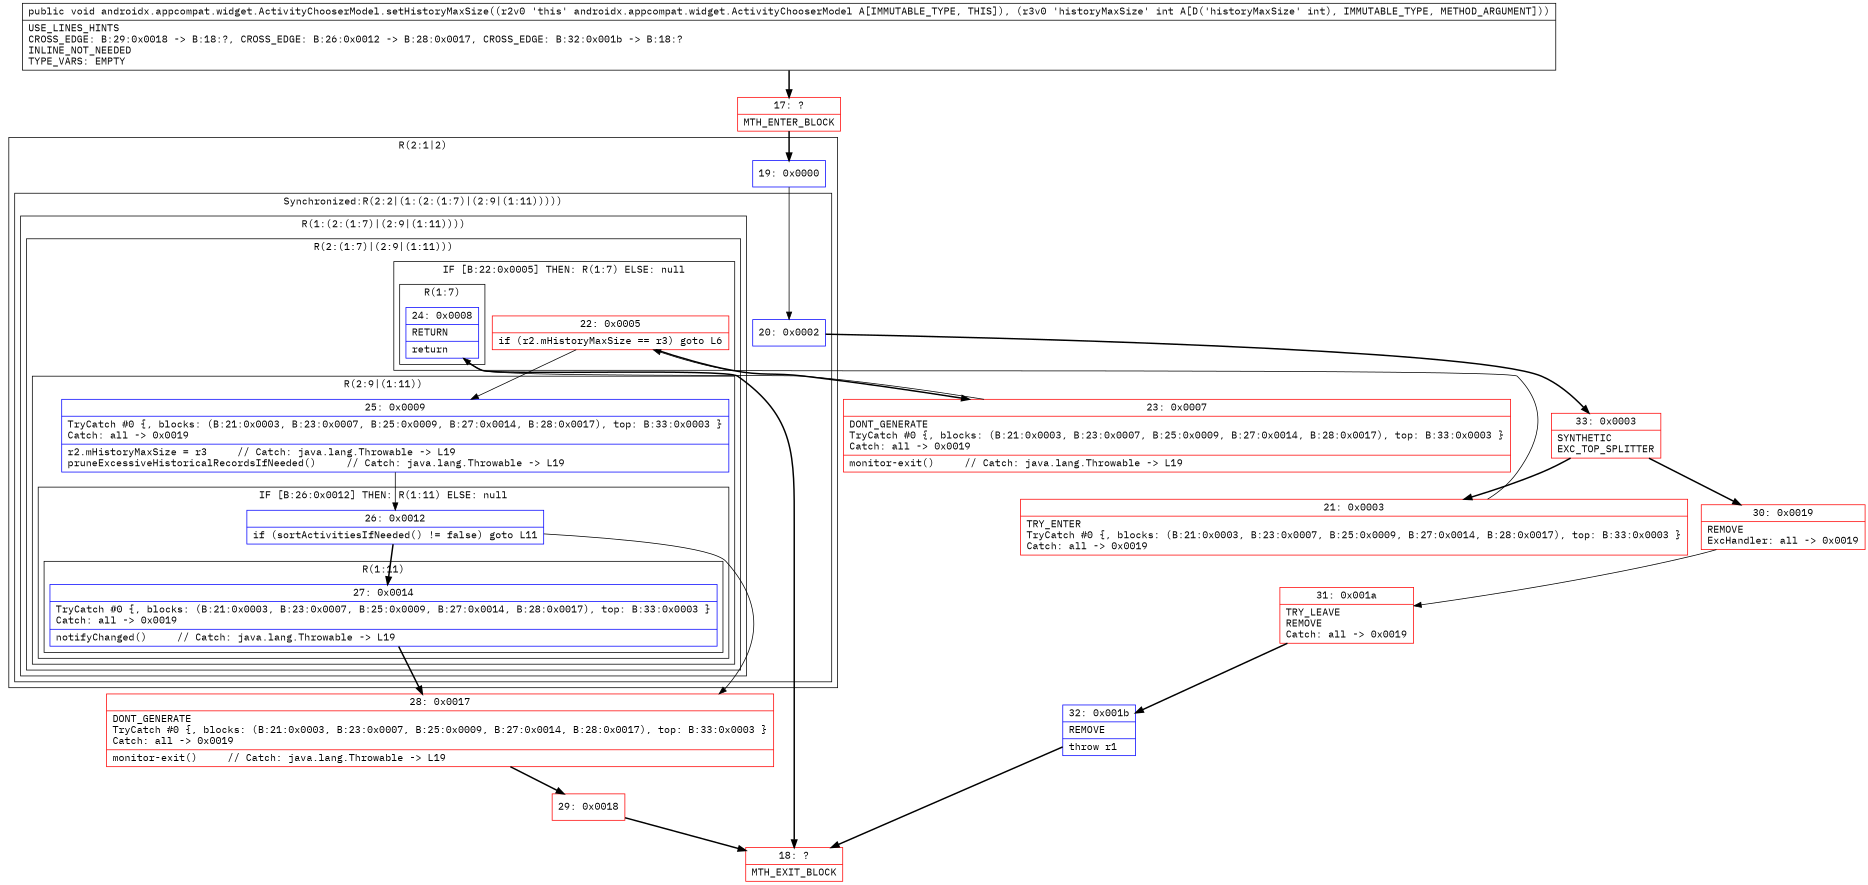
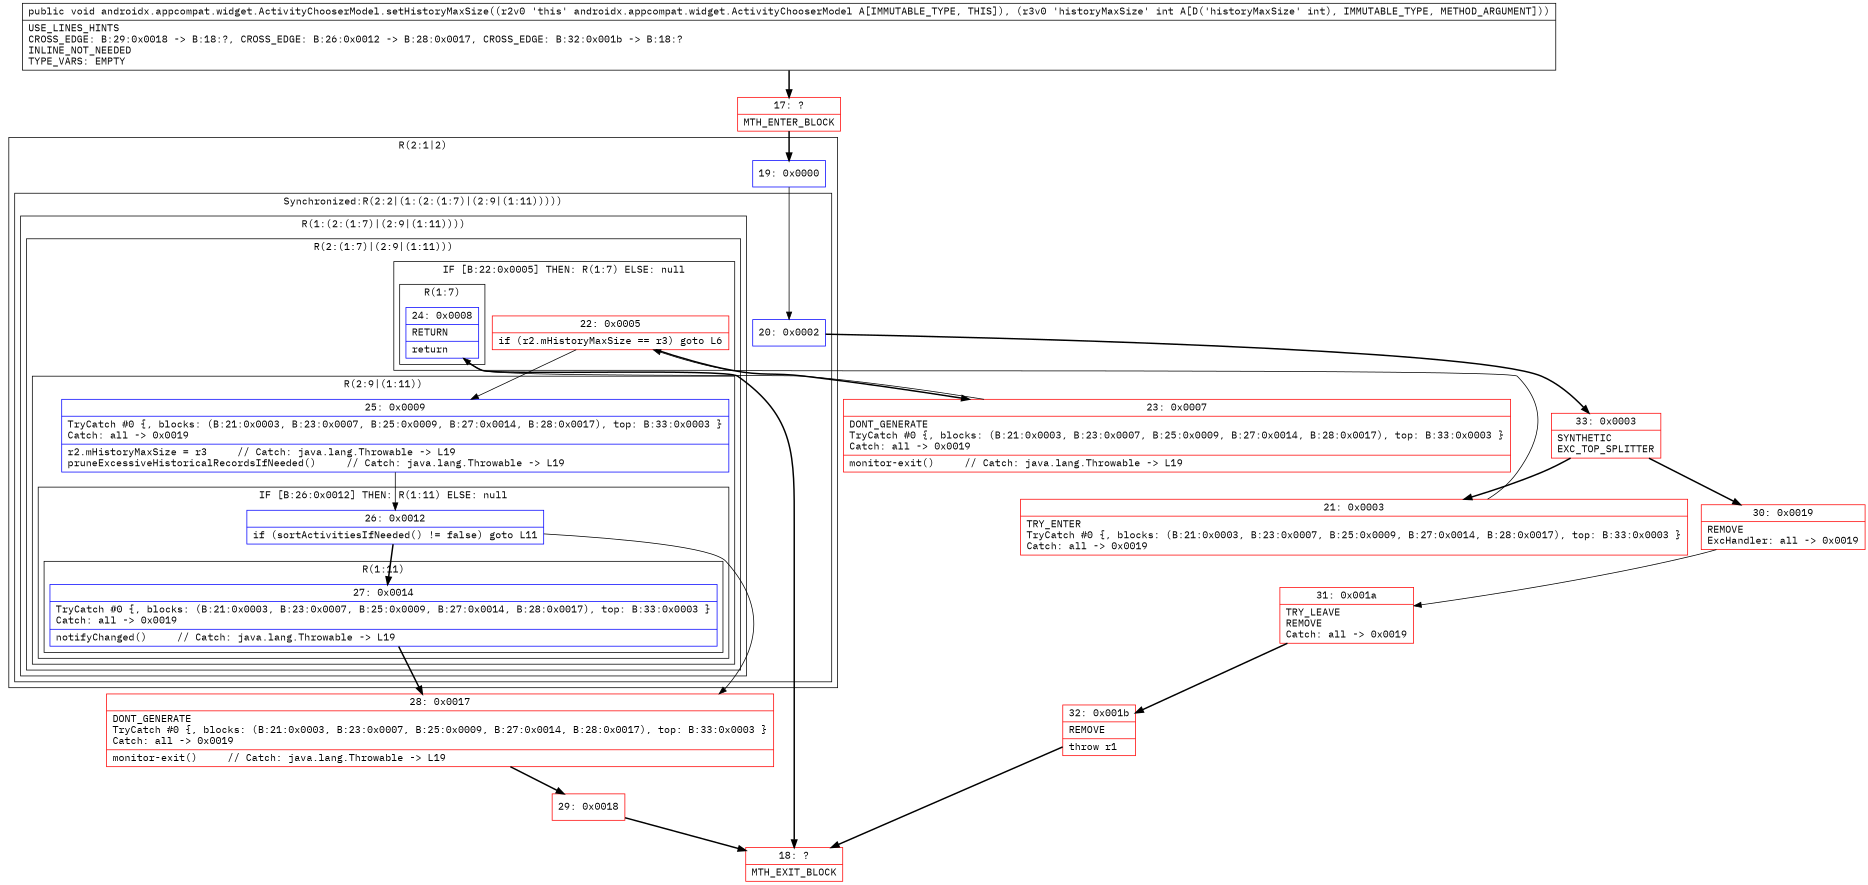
(1099, 730) -> (1099, 730)
